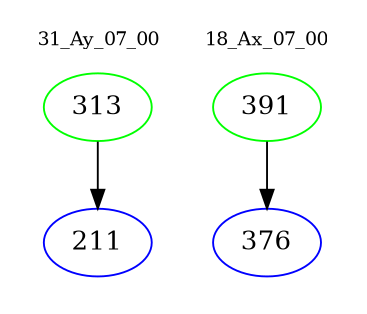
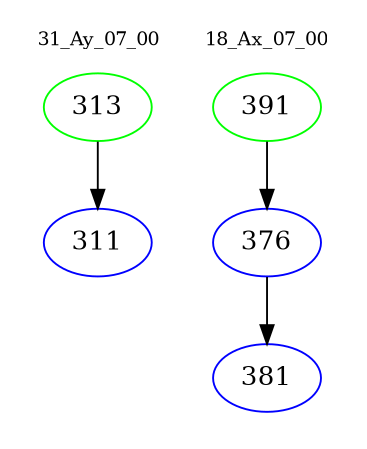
(98, 243) -> (98, 243)
none -> (267, 378)
